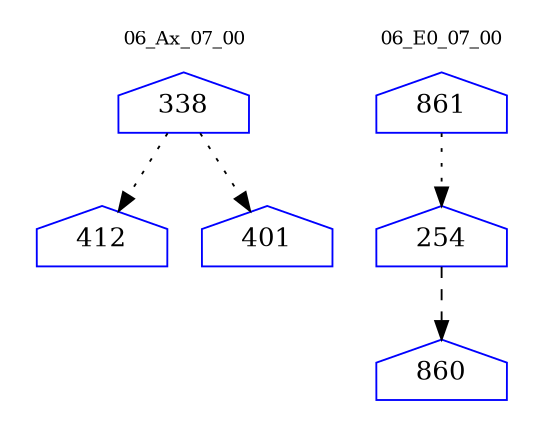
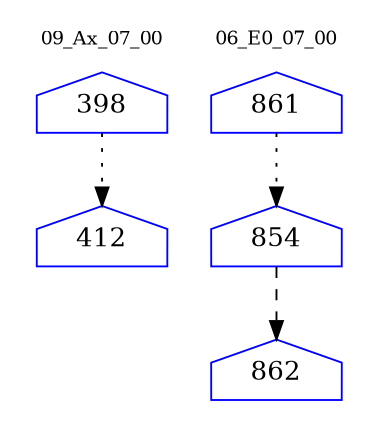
(185, 40) -> (102, 40)
(184, 106) -> (102, 106)
(267, 239) -> none
(442, 239) -> (276, 239)
(442, 373) -> (276, 373)
